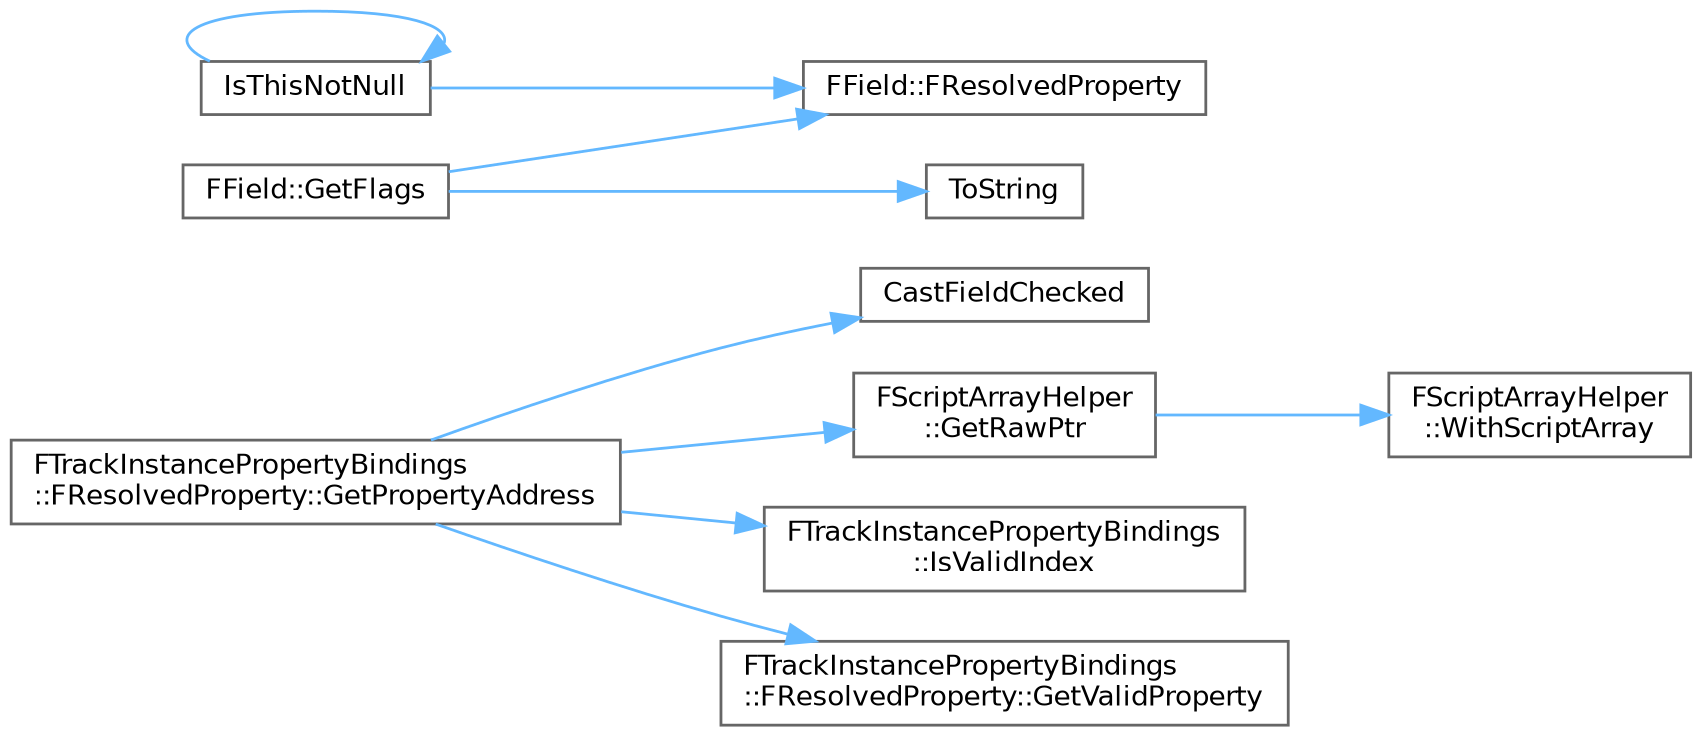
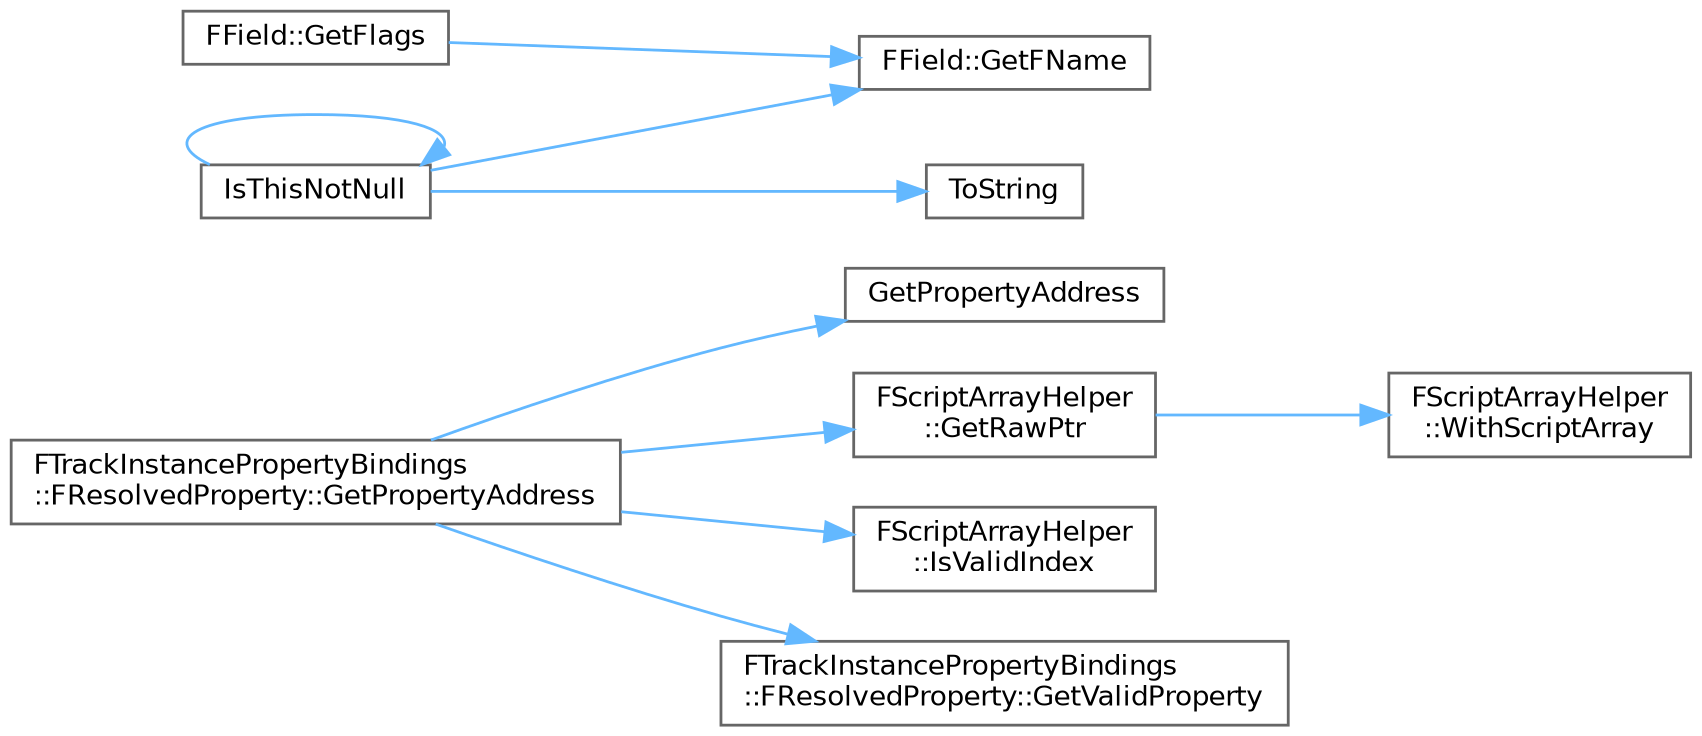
(1005, 88) -> (1005, 63)
(673, 191) -> (664, 191)
(1005, 295) -> (1005, 295)
(1005, 549) -> (1005, 549)
